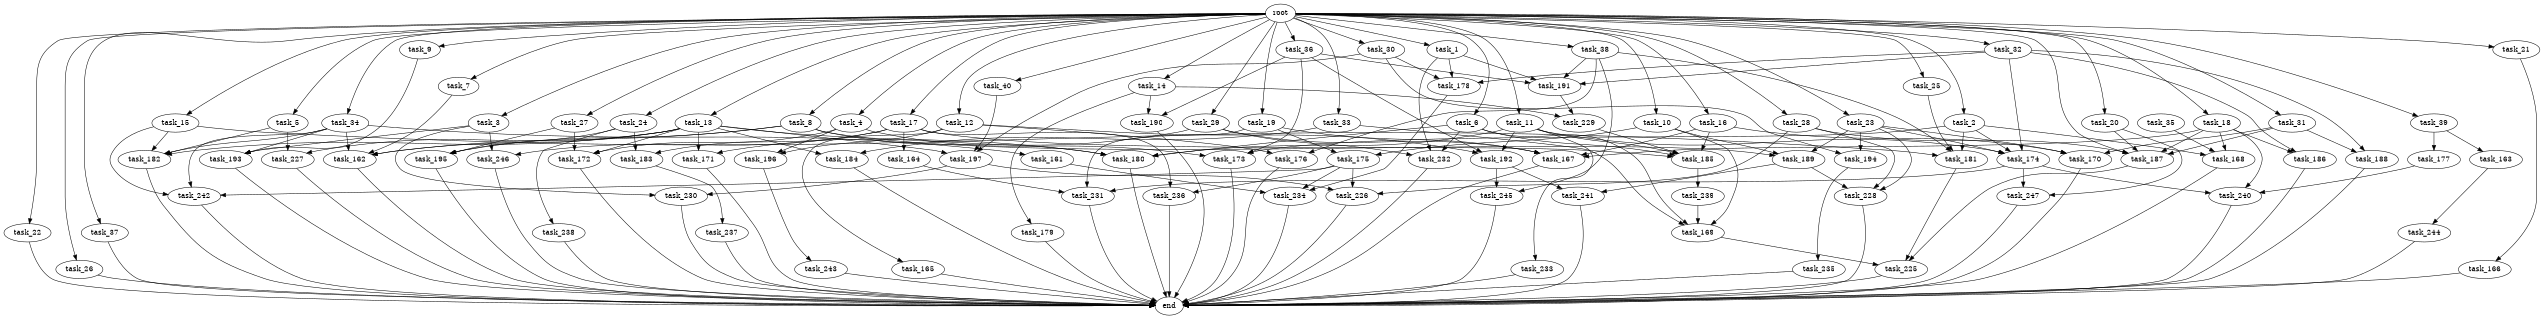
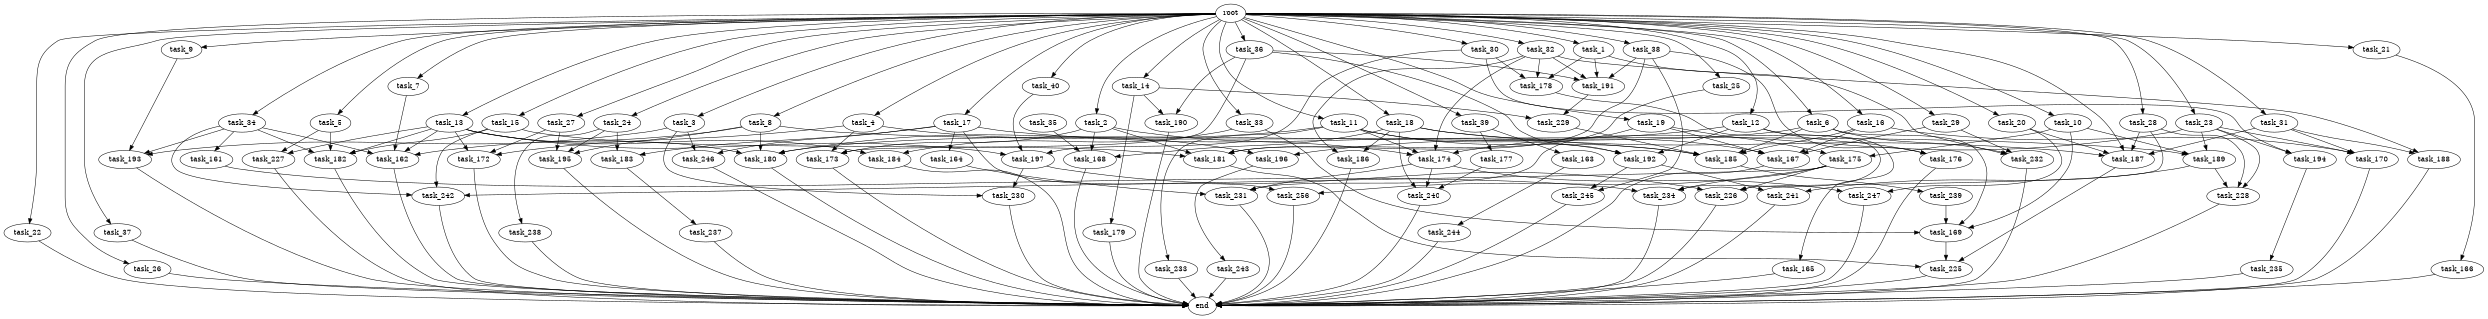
(699, 160) -> none
(1169, 196) -> (1293, 196)
